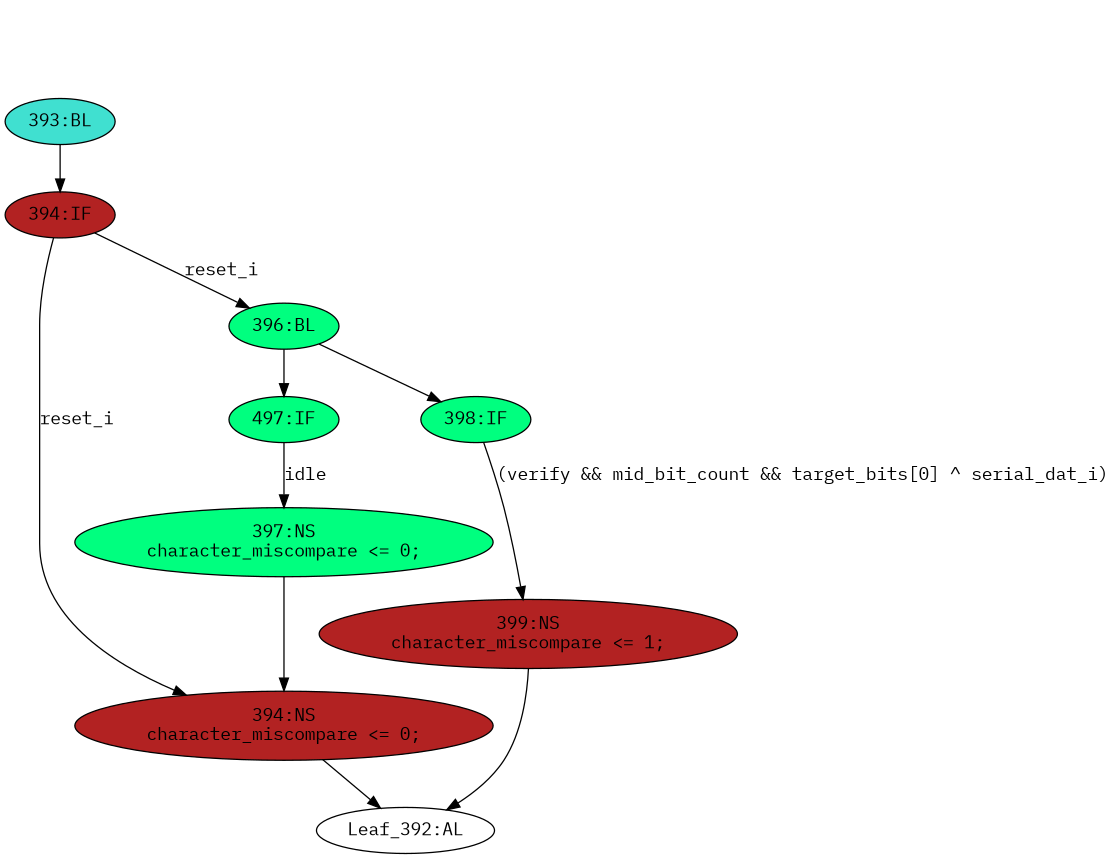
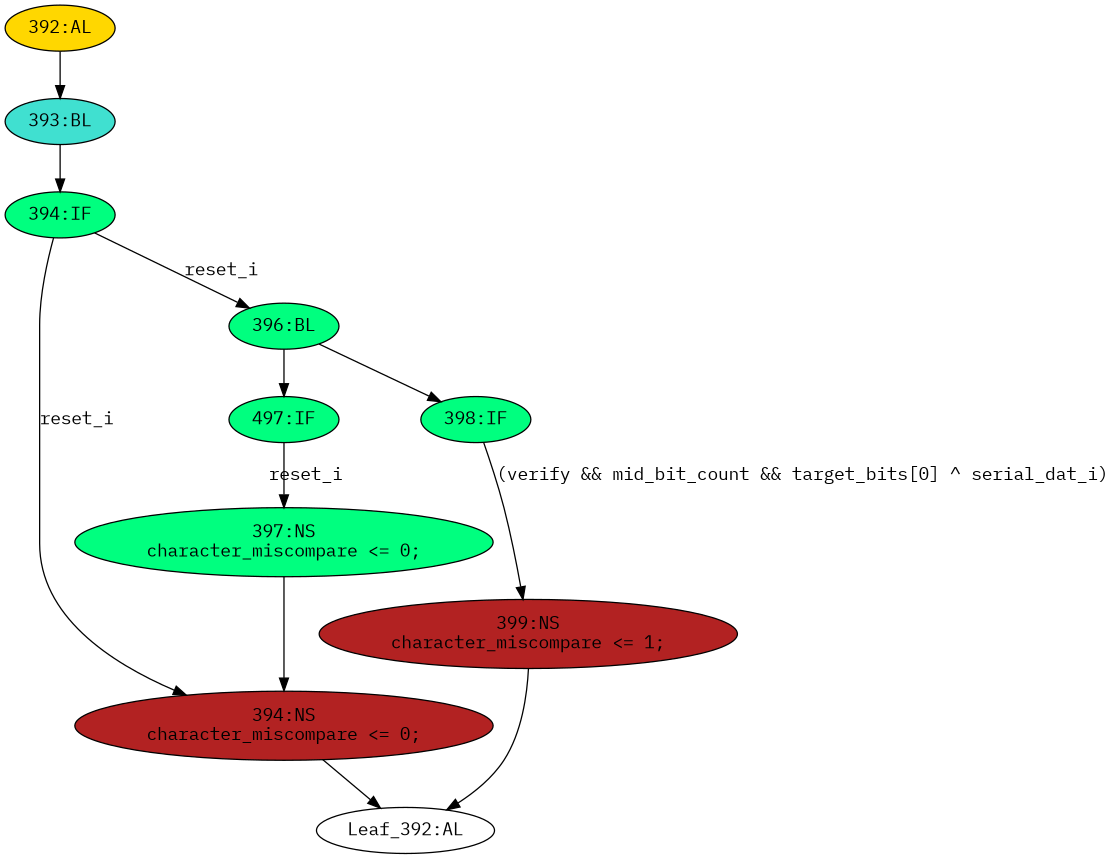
none -> (60, 28)
(60, 215) -> (60, 215)
(306, 475) -> (306, 475)
